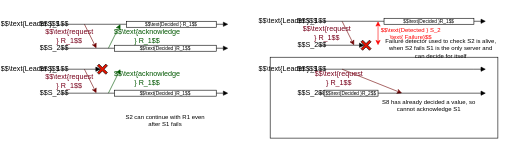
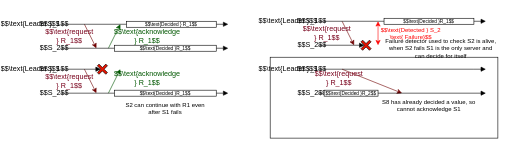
(165, 120) -> (165, 108)
